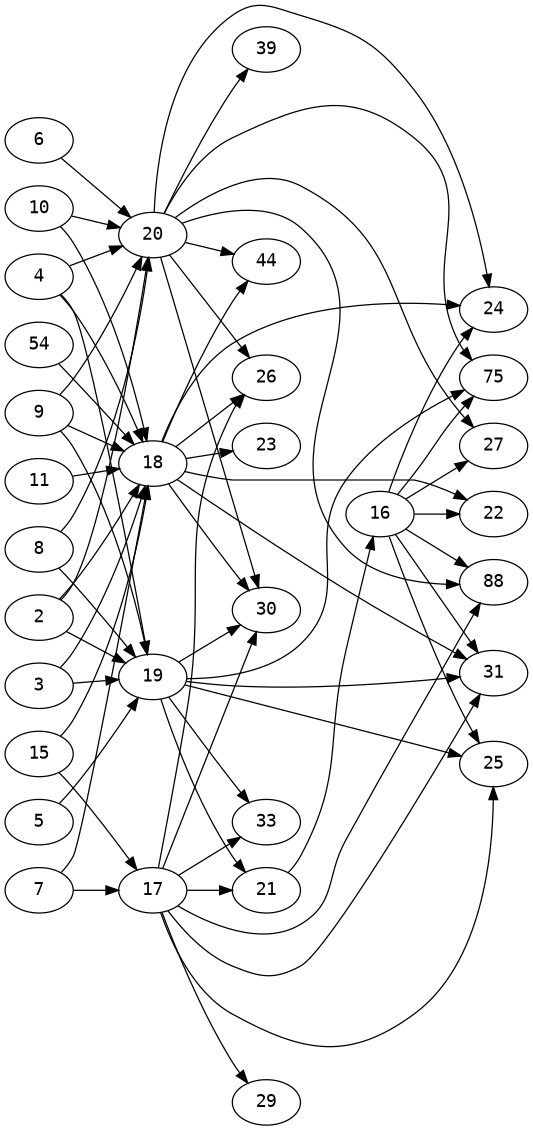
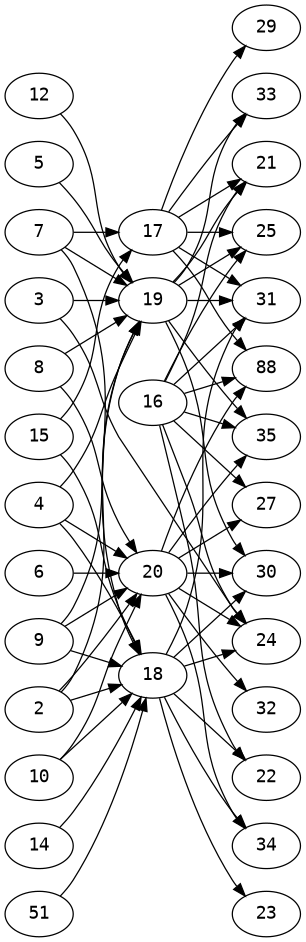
(266, 49) -> (266, 710)
none -> (39, 96)
(266, 262) -> (266, 846)
none -> (91, 263)
(39, 345) -> (39, 846)
(266, 378) -> none
(494, 378) -> (266, 437)
(39, 481) -> (39, 914)
(108, 587) -> (141, 470)
(336, 714) -> (208, 257)
(205, 762) -> none
